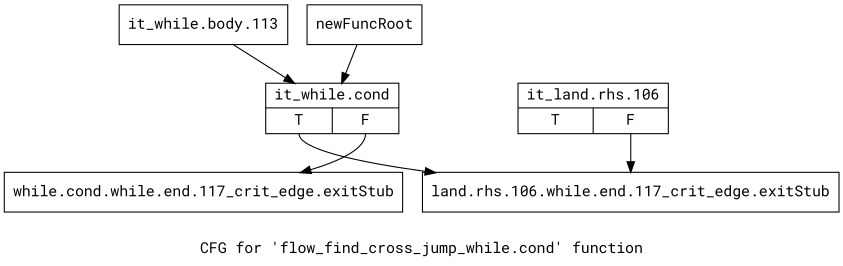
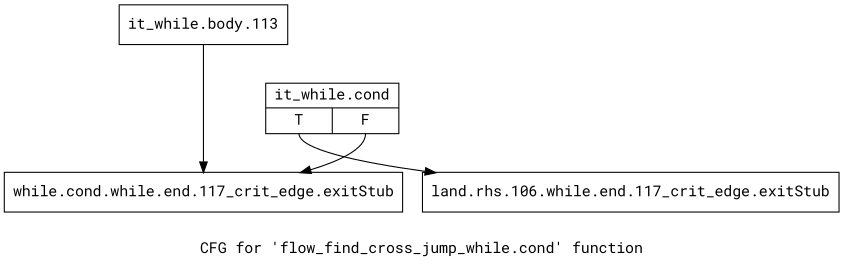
(364, 25) -> none
(259, 61) -> (203, 103)
(593, 108) -> none
